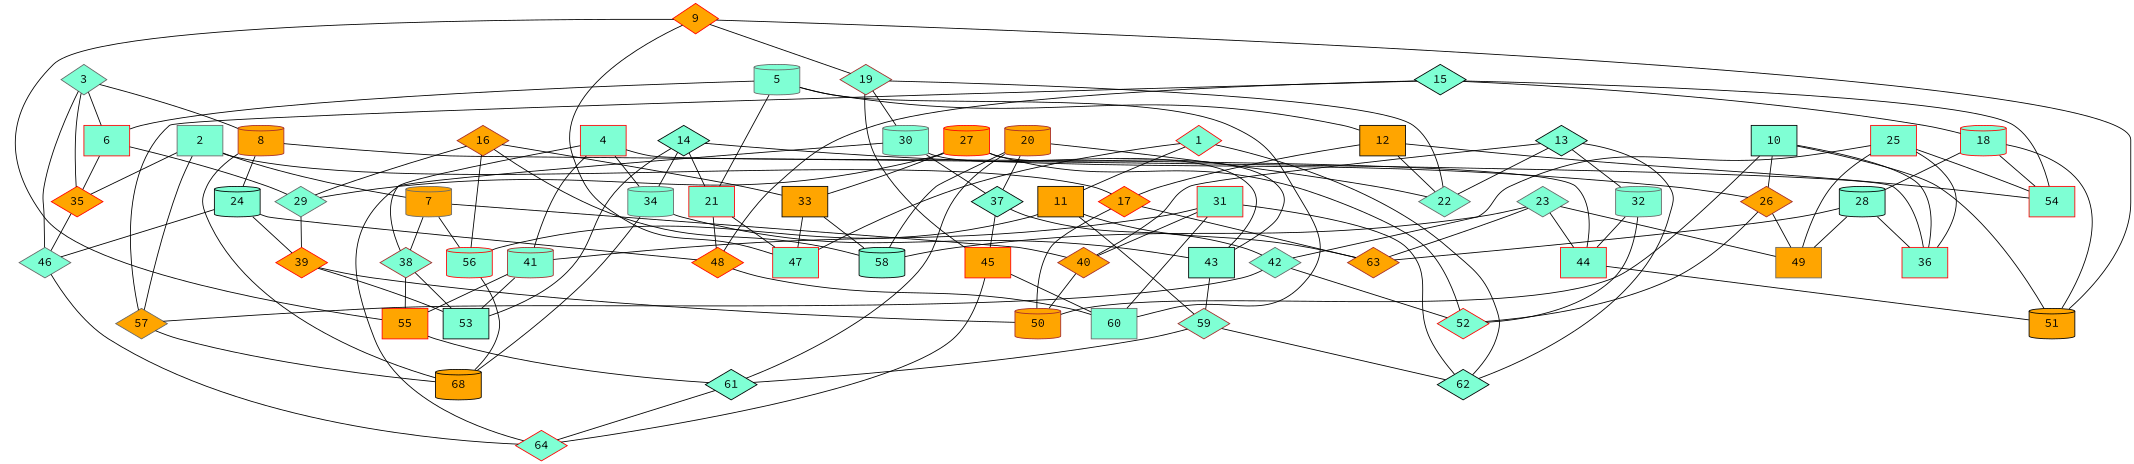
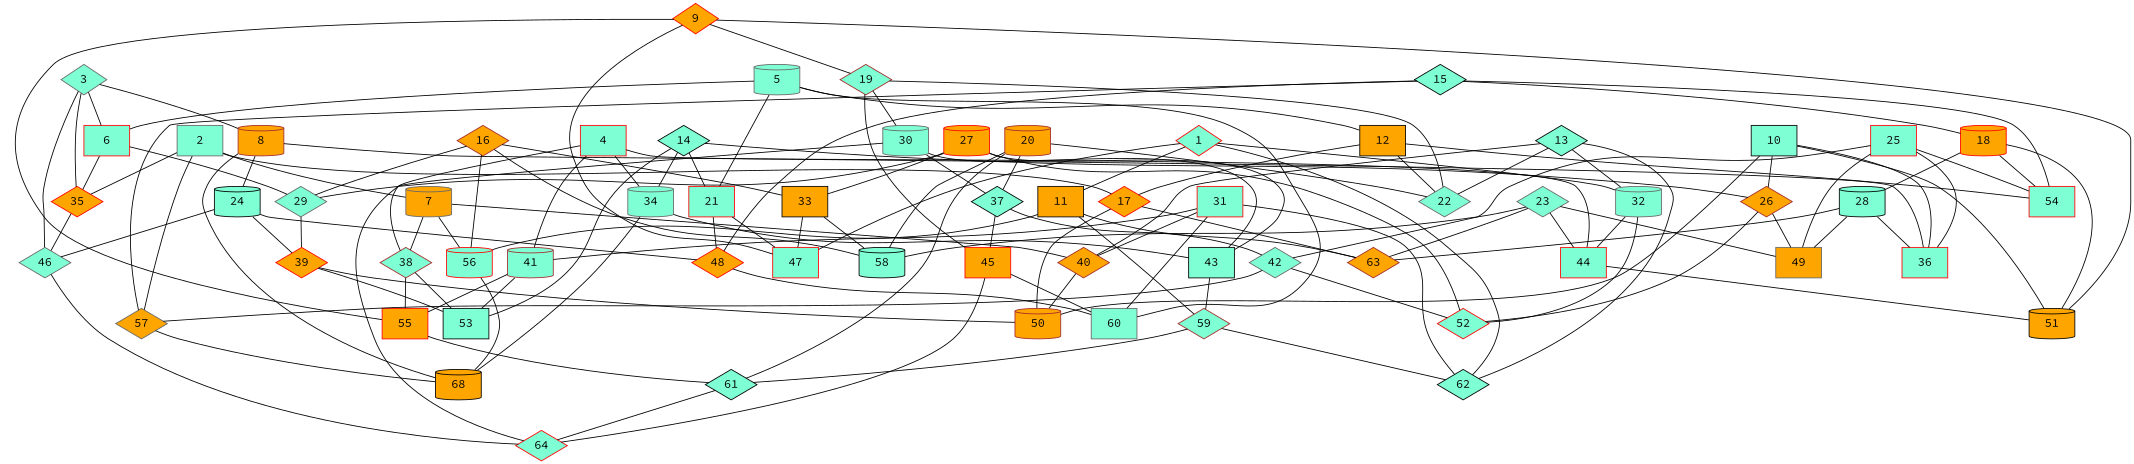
(1983, 141) -> (1983, 141)
none -> (1357, 157)
